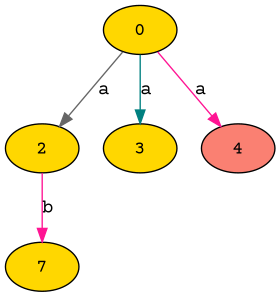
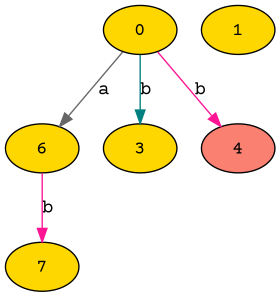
none -> (238, 30)
(146, 89) -> (146, 89)
(201, 89) -> (201, 89)
(42, 148) -> (42, 148)
